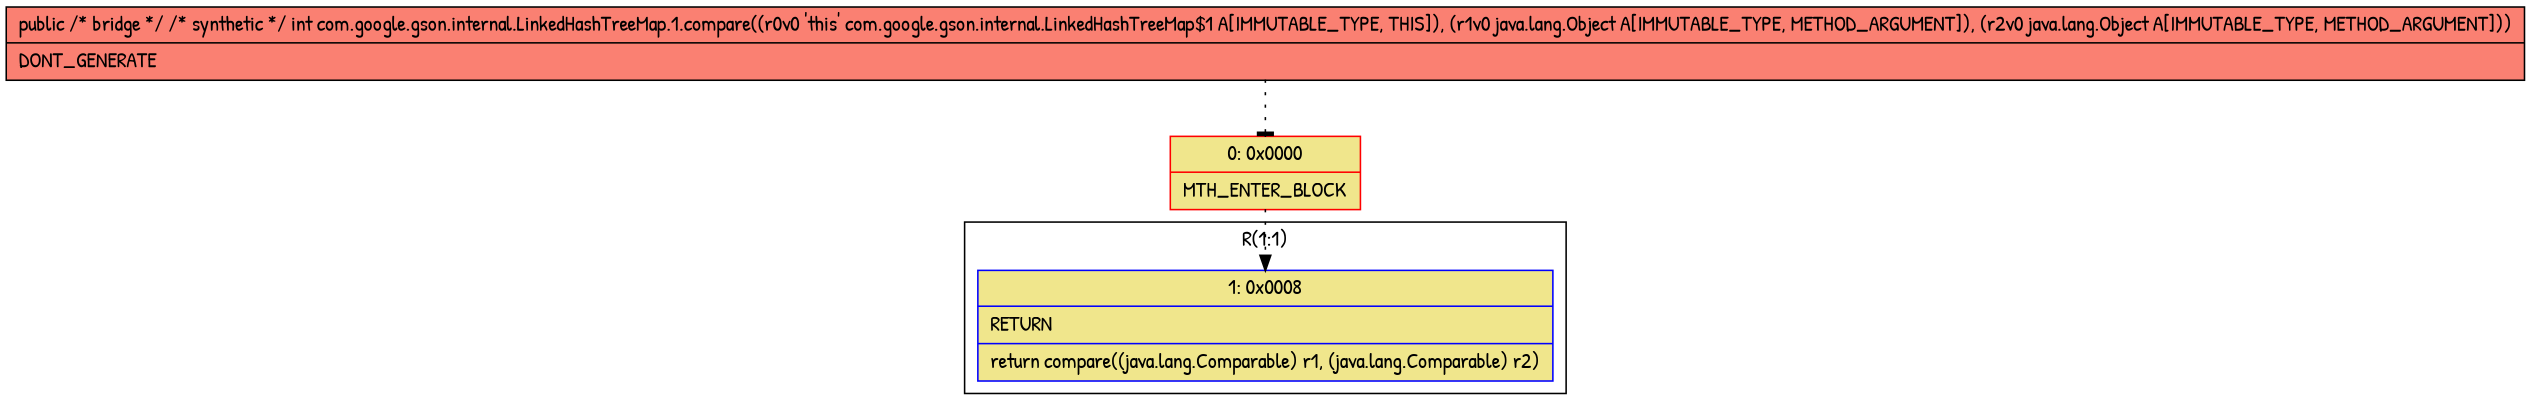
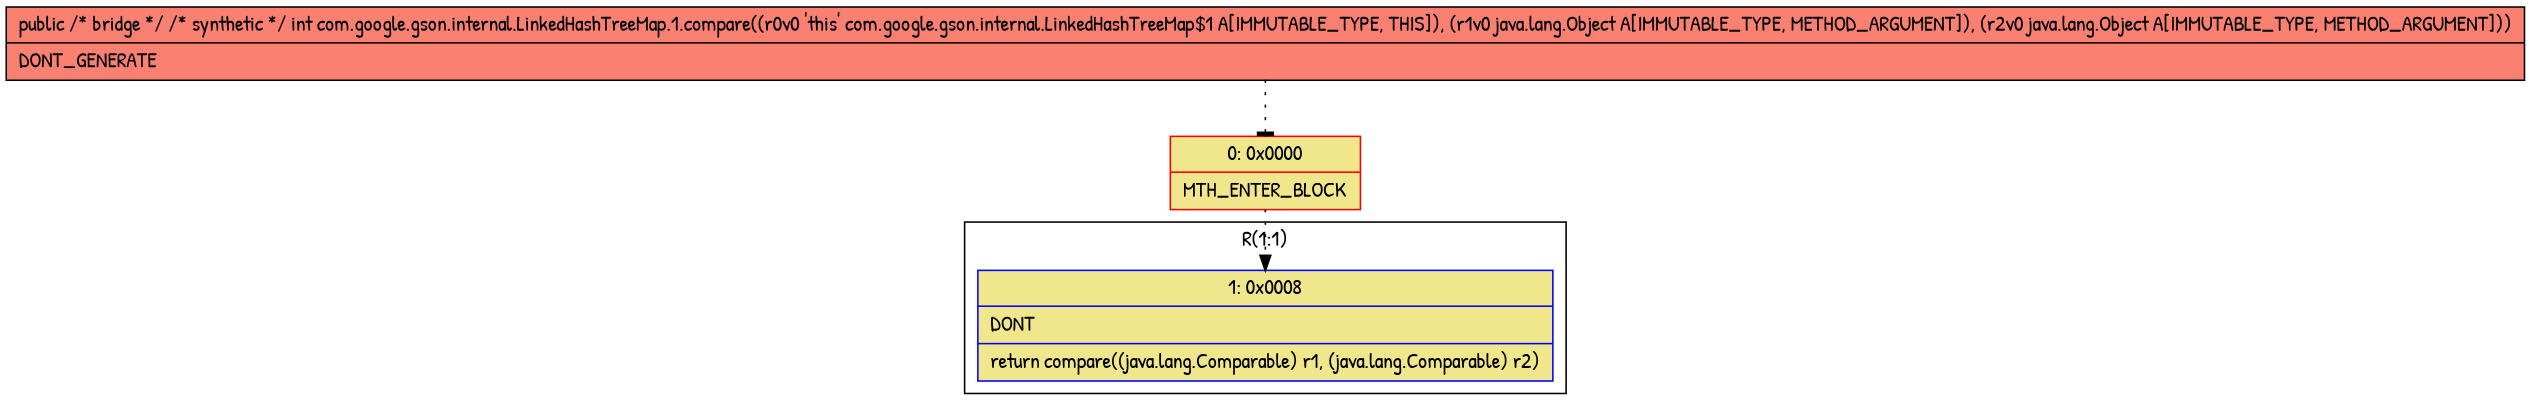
(1021, 324) -> (1013, 324)
